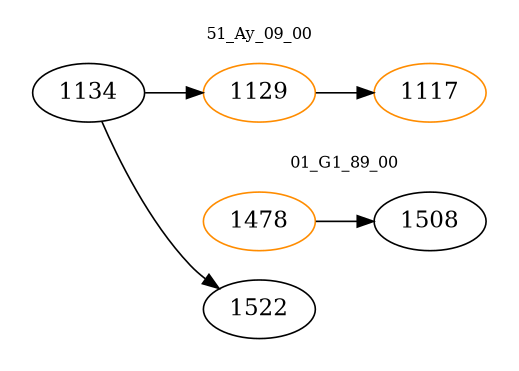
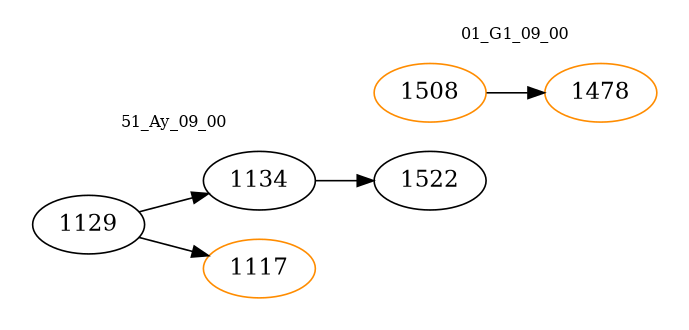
(166, 93) -> (166, 205)
(259, 93) -> (89, 225)
(345, 164) -> (515, 35)
(336, 221) -> (507, 93)
(430, 221) -> (430, 93)
